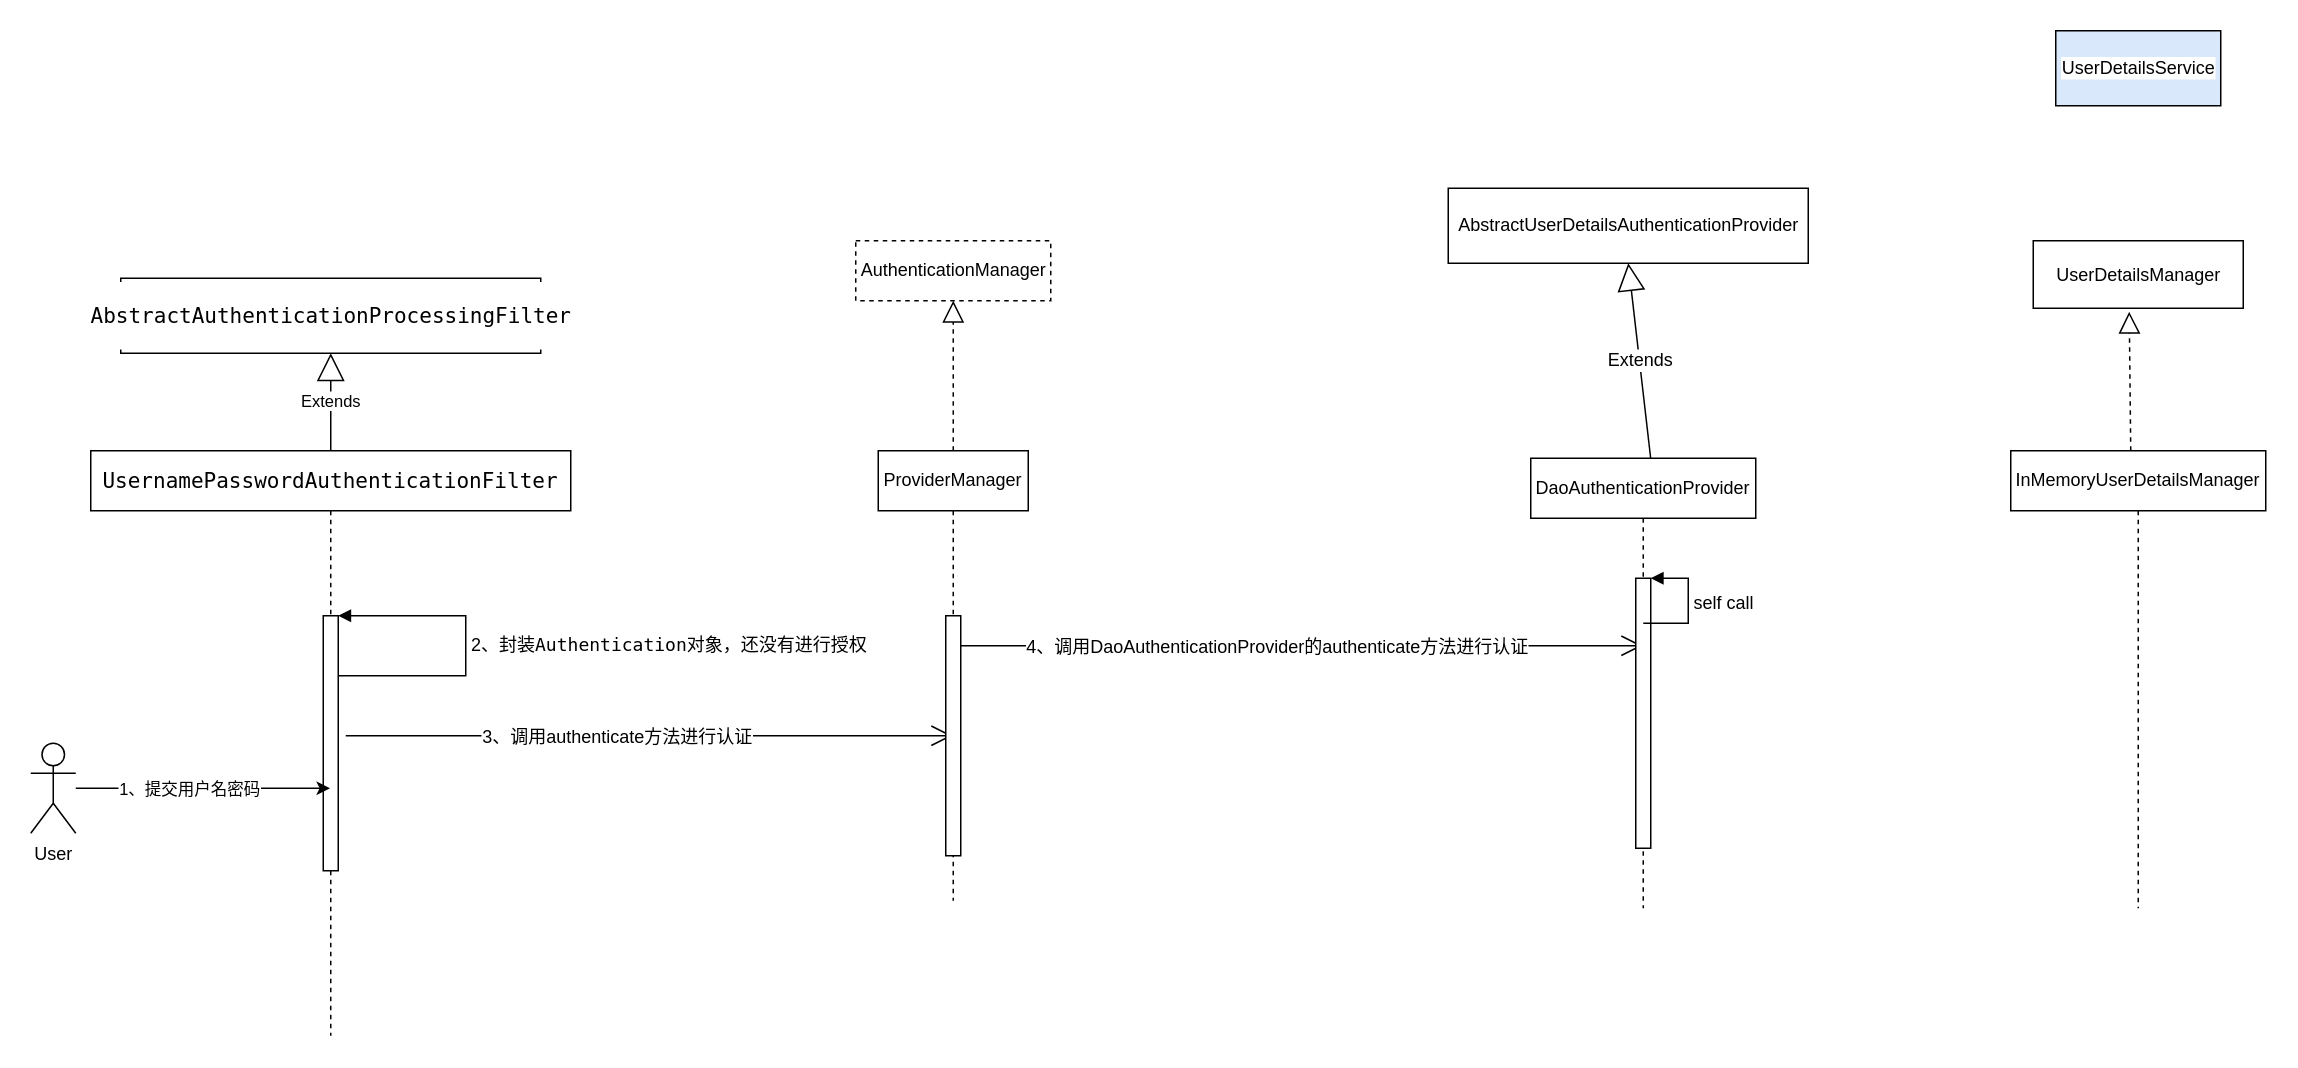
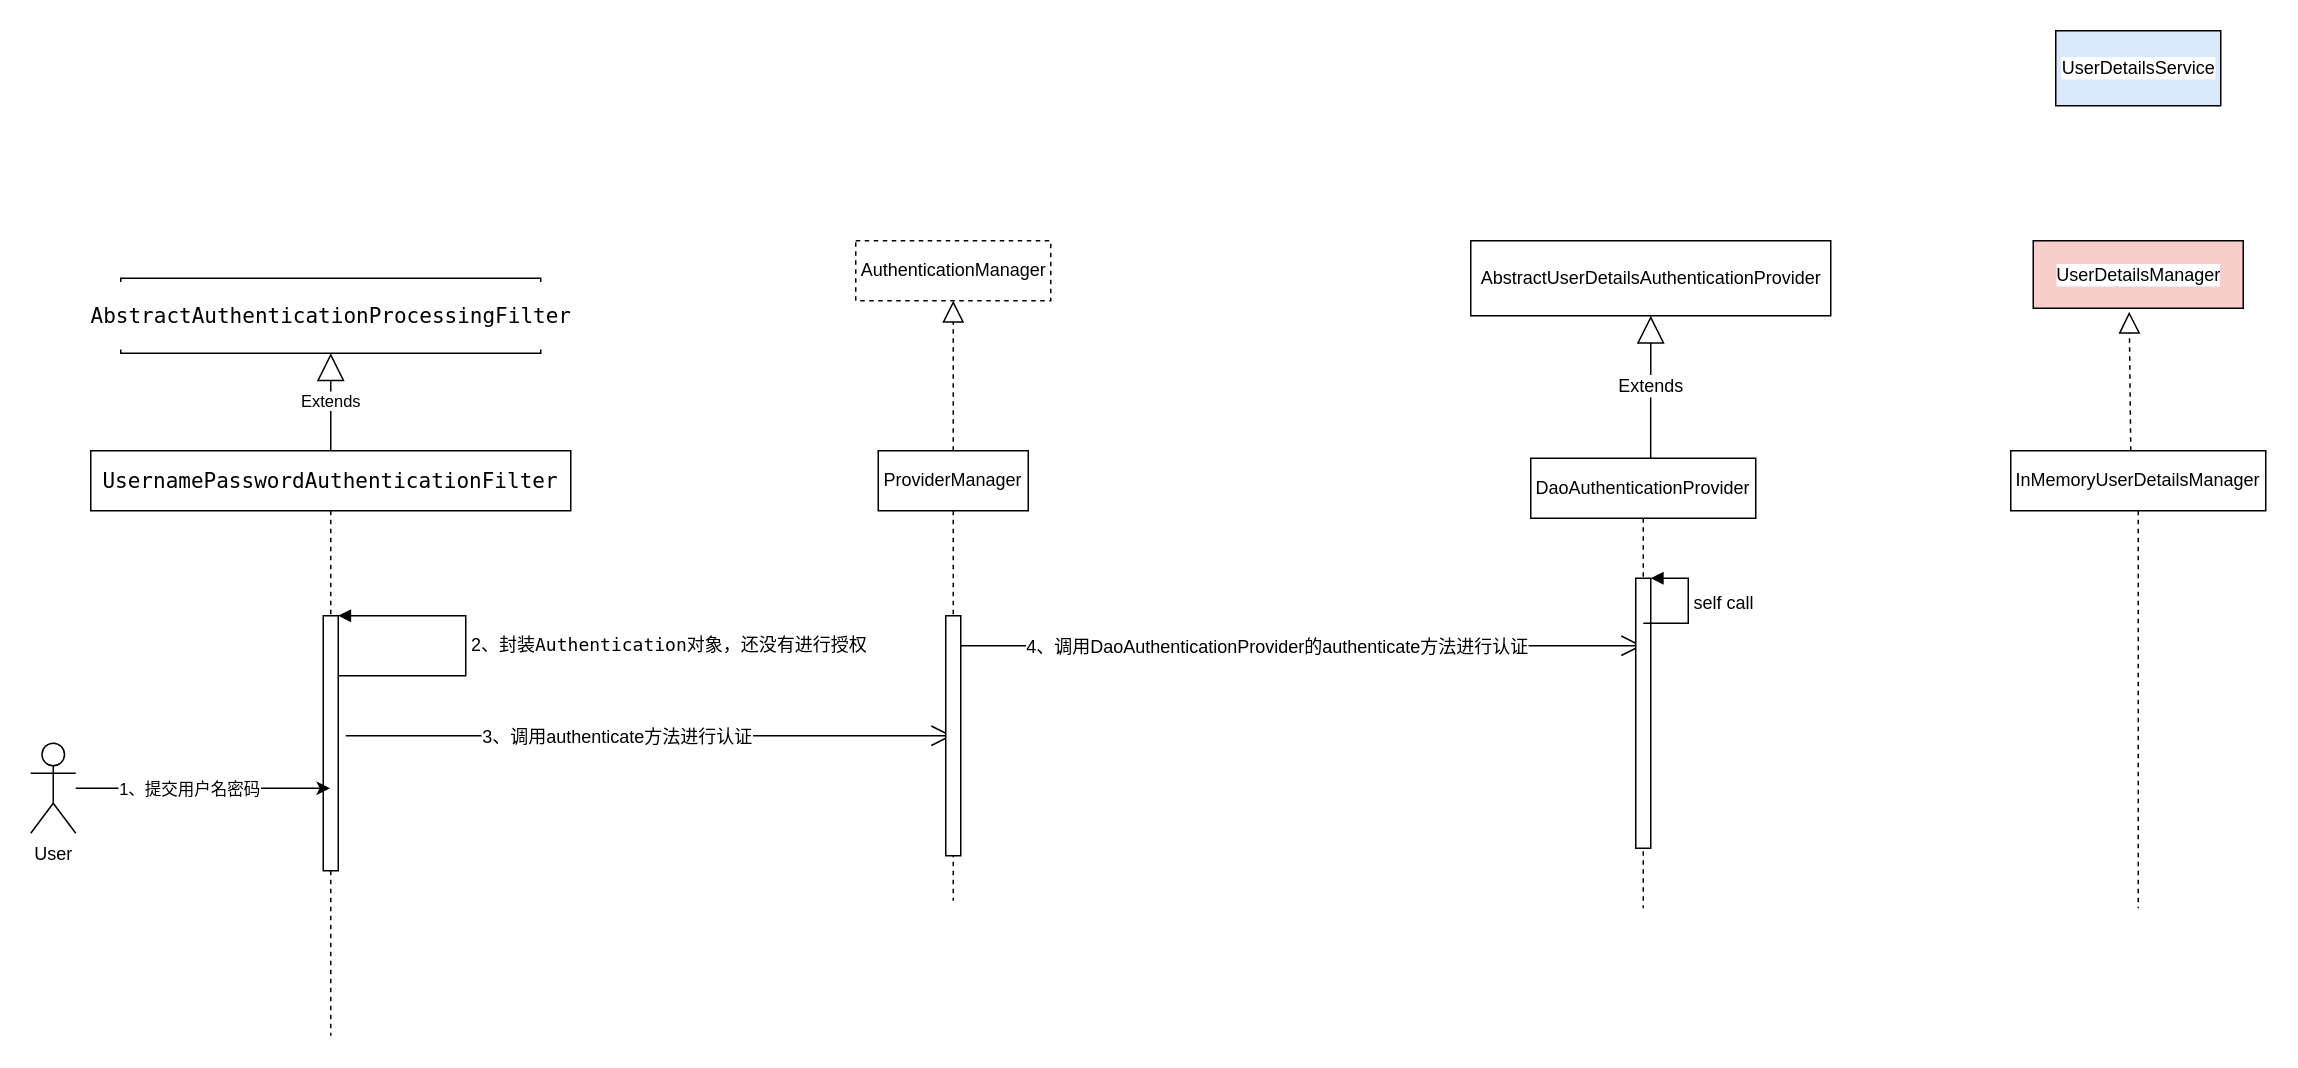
(1628, 226) -> (1651, 278)
(2138, 275) -> (2138, 275)
